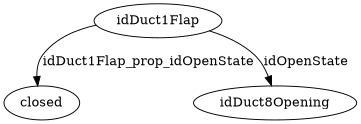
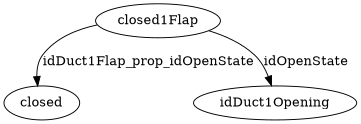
(158, 21) -> (158, 21)
(275, 103) -> (275, 103)
